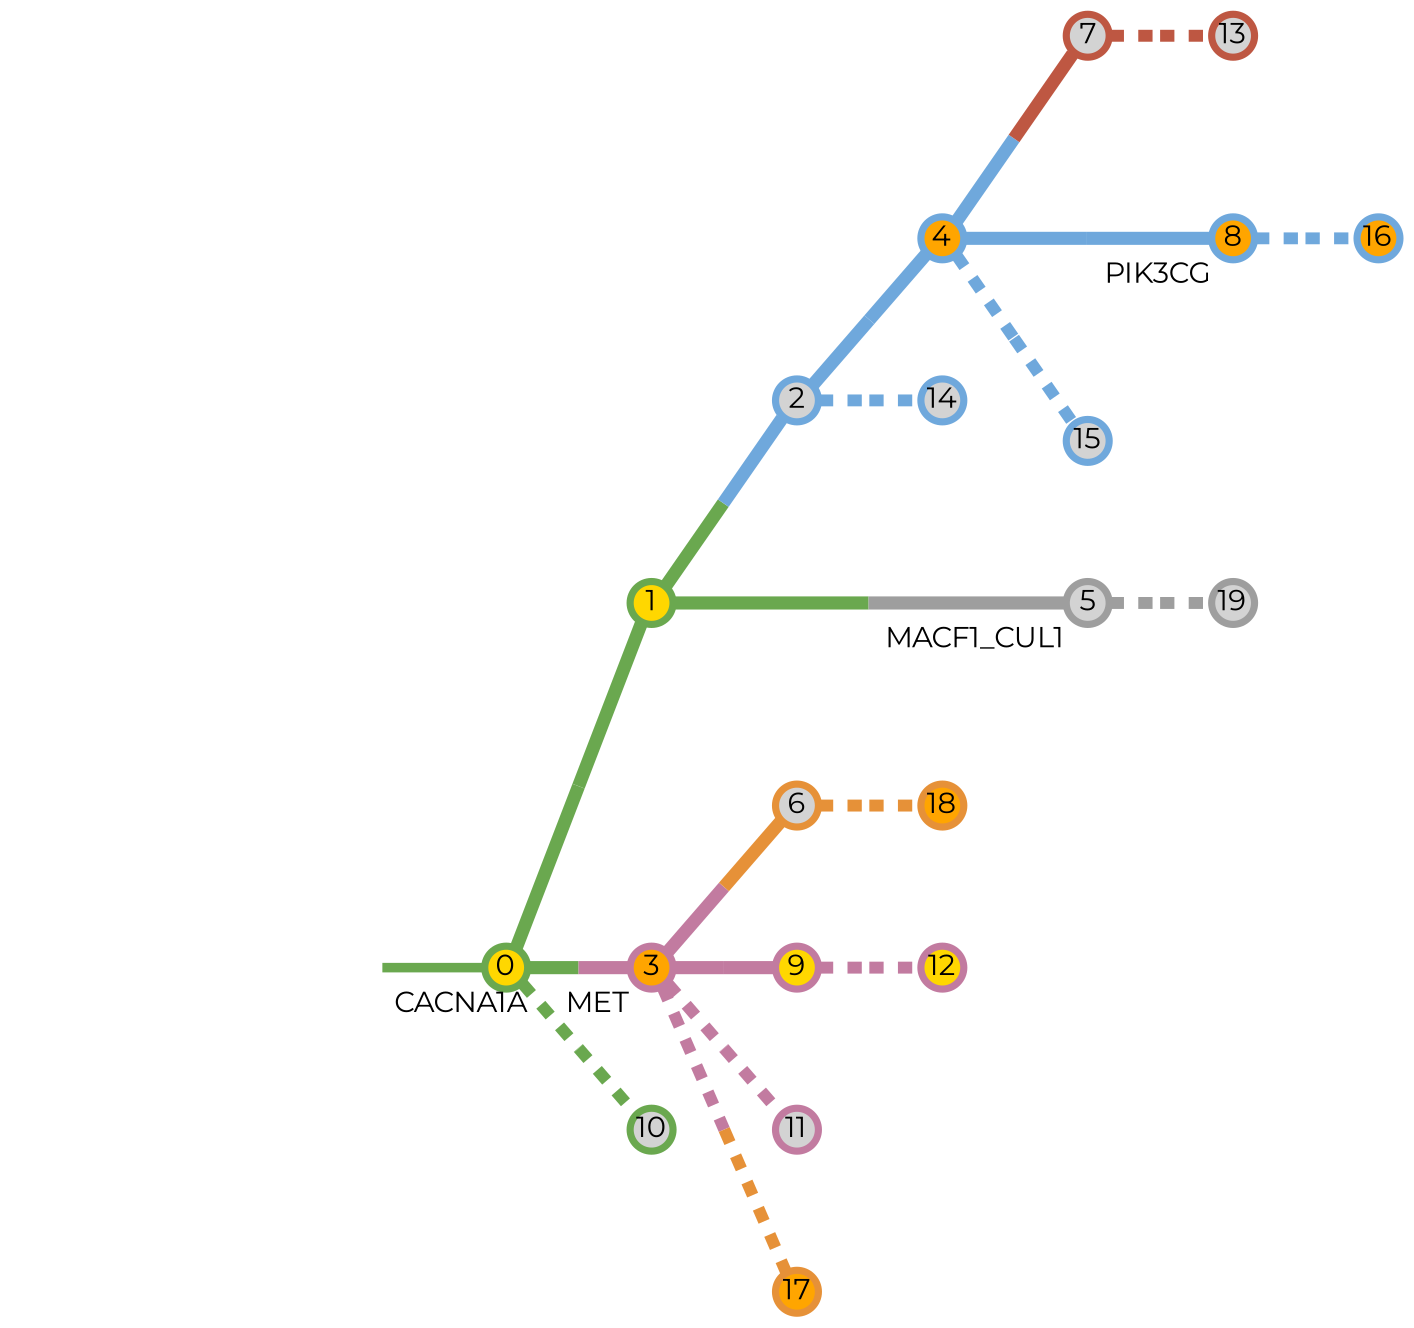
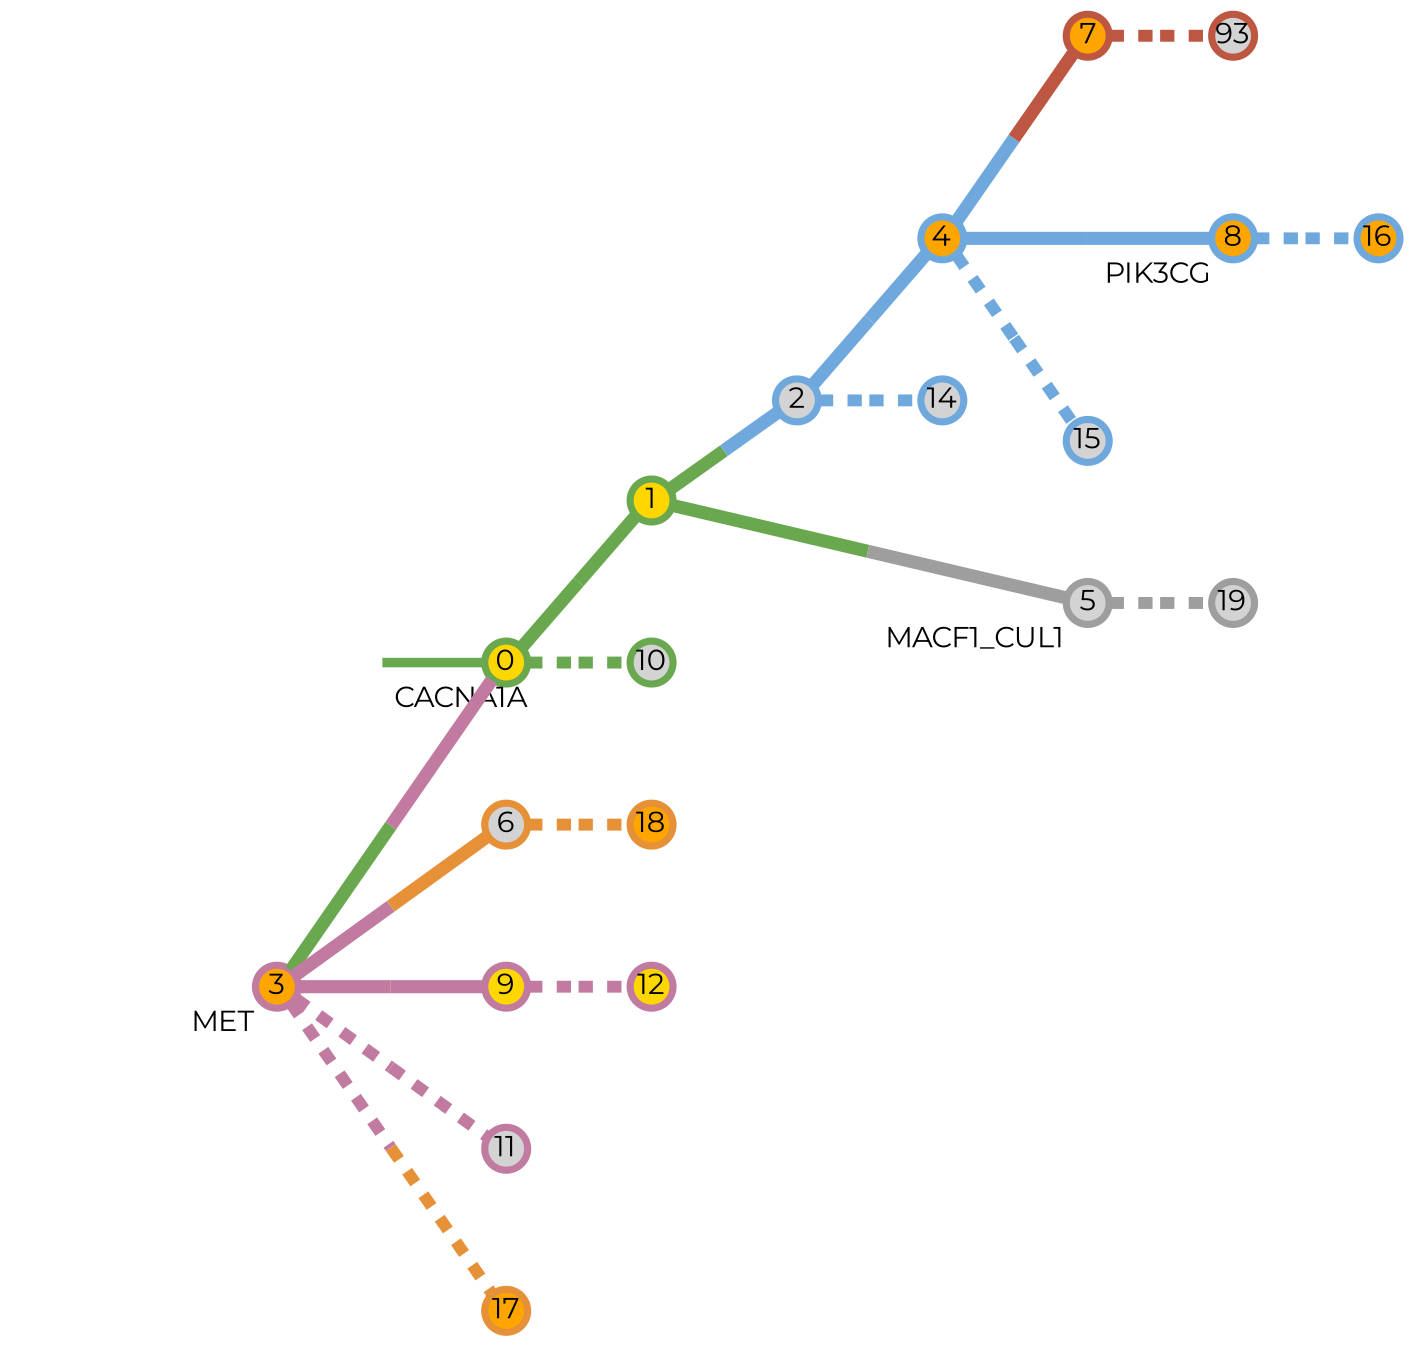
(1088, 36) -> (1088, 36)
(1233, 36) -> (1233, 36)
(579, 968) -> (391, 825)
